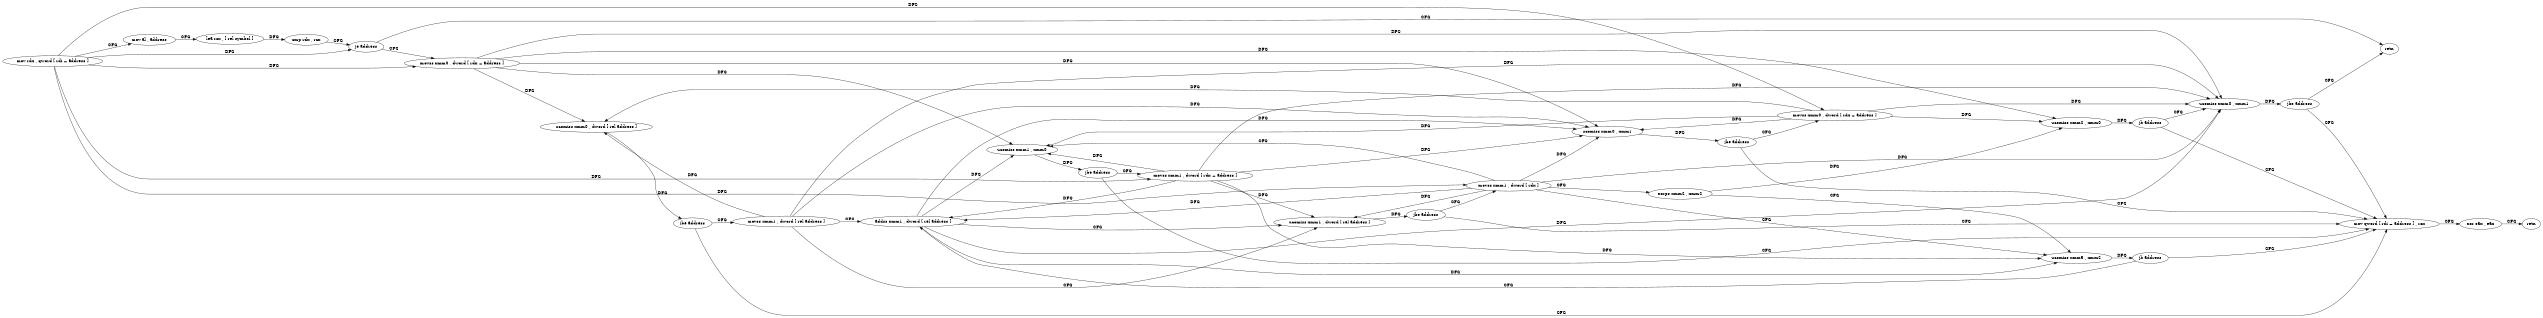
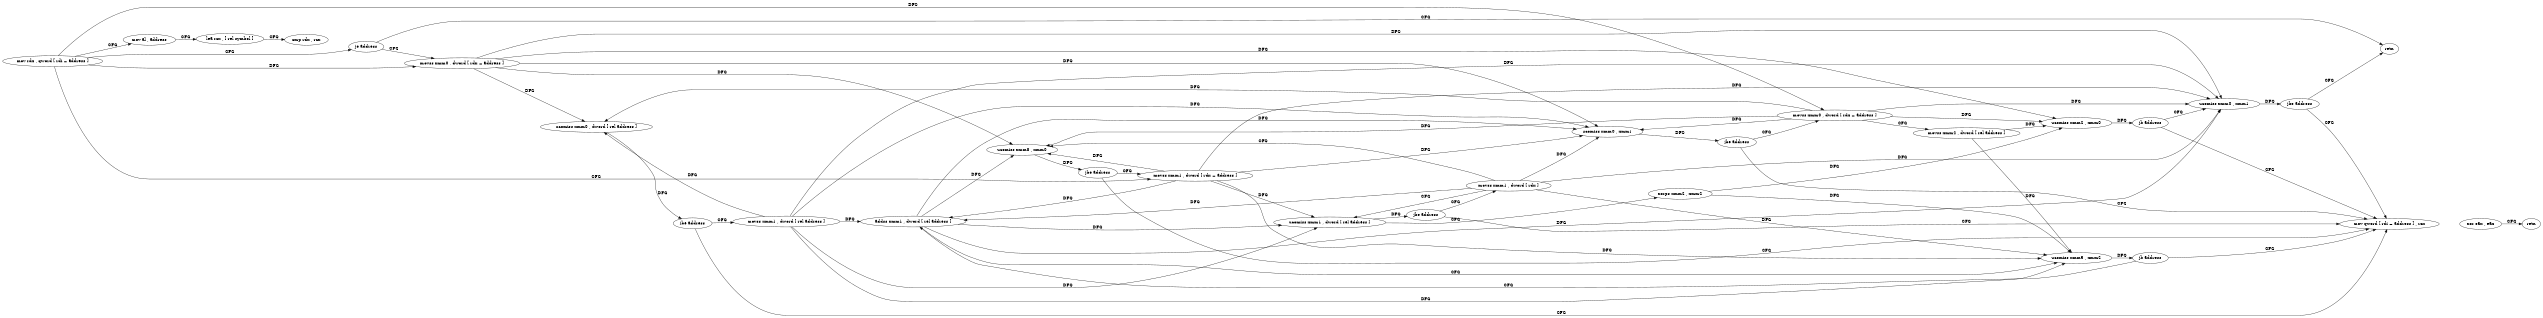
(274, 37) -> (274, 37)
(336, 43) -> none
(230, 52) -> (230, 52)
none -> (1967, 133)
(1022, 150) -> (1022, 150)
(596, 177) -> (596, 177)
(1597, 190) -> (1520, 216)
(722, 194) -> none
(1835, 196) -> (1835, 196)
(1426, 197) -> (1426, 197)
(850, 219) -> (850, 219)
(1767, 220) -> (1767, 220)
(2448, 224) -> none
(1098, 227) -> (1098, 227)
(1456, 272) -> (1456, 272)
(1068, 285) -> (1068, 285)
none -> (1415, 301)
